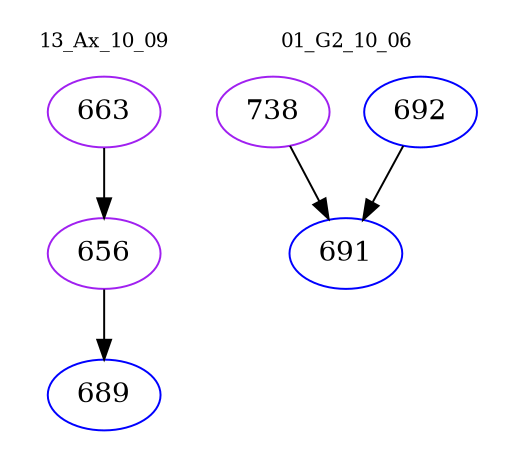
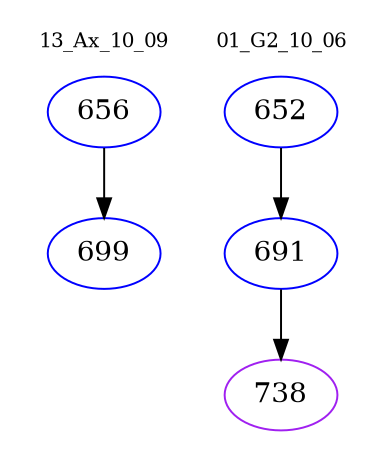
(104, 112) -> none
(421, 112) -> (281, 112)
(305, 174) -> (281, 315)
(104, 254) -> (104, 112)
(104, 395) -> (104, 254)
